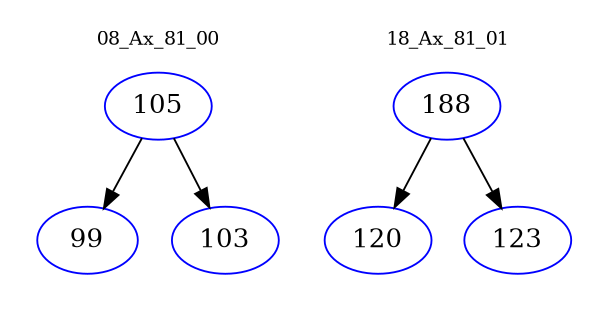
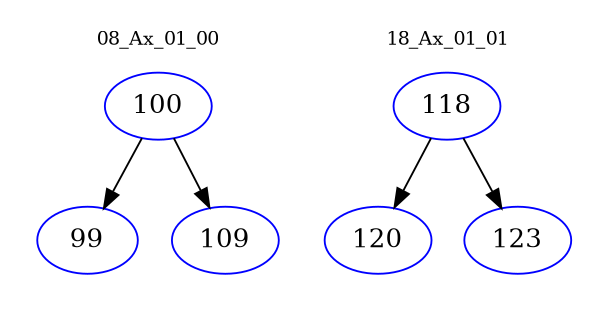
(158, 40) -> (158, 40)
(448, 40) -> (448, 40)
(158, 106) -> (158, 106)
(447, 106) -> (447, 106)
(225, 240) -> (225, 240)
